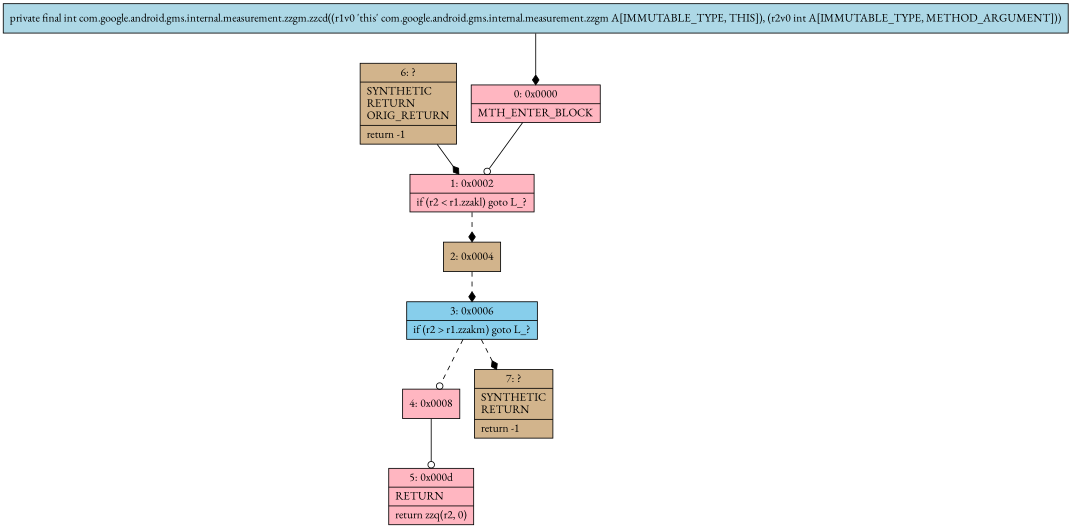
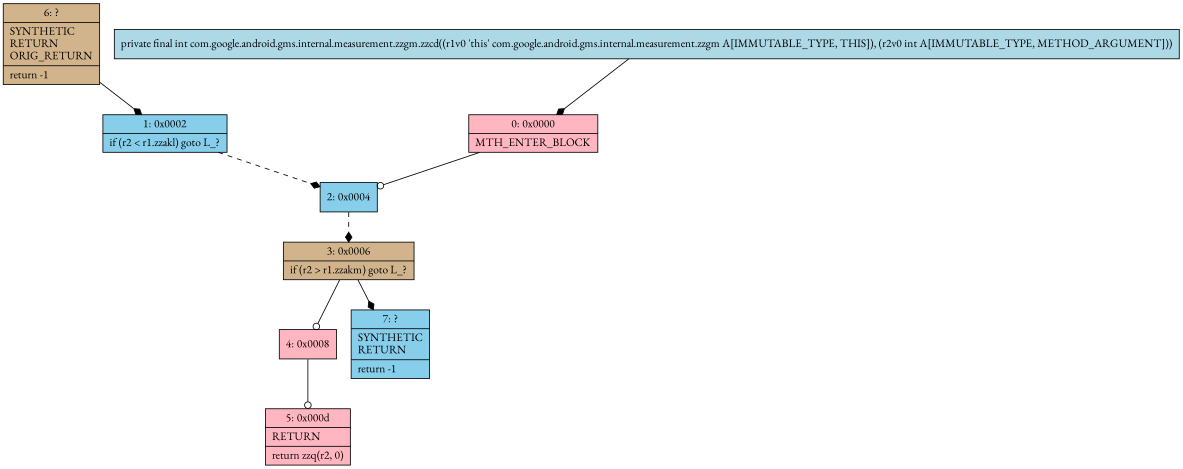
(506, 146) -> (432, 169)
(472, 193) -> (165, 134)
(472, 257) -> (349, 197)
(472, 321) -> (349, 261)
(487, 350) -> (363, 290)
(452, 361) -> (329, 302)
(514, 404) -> (390, 344)
